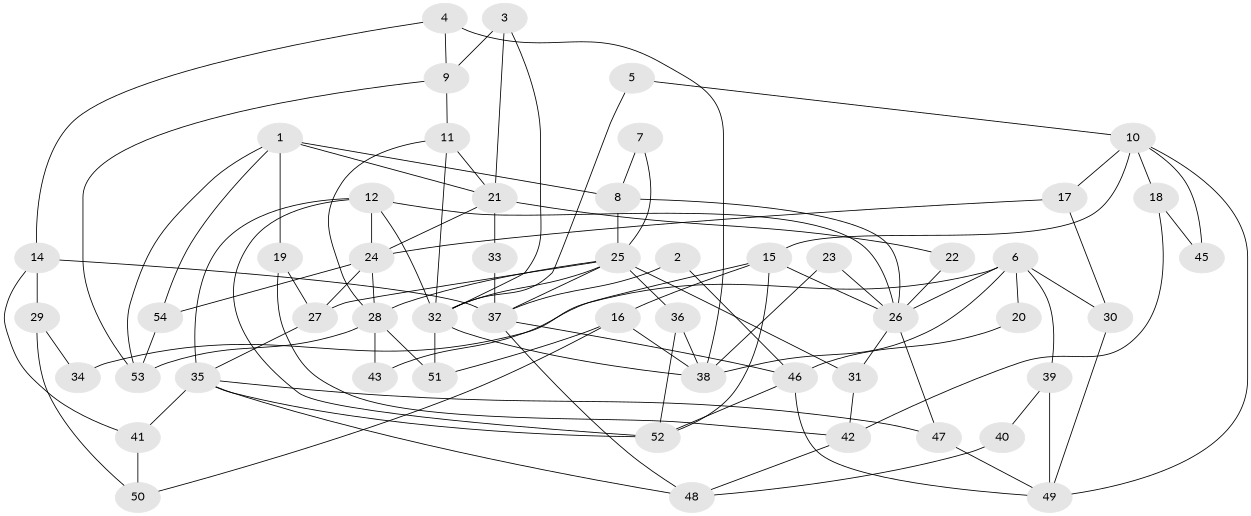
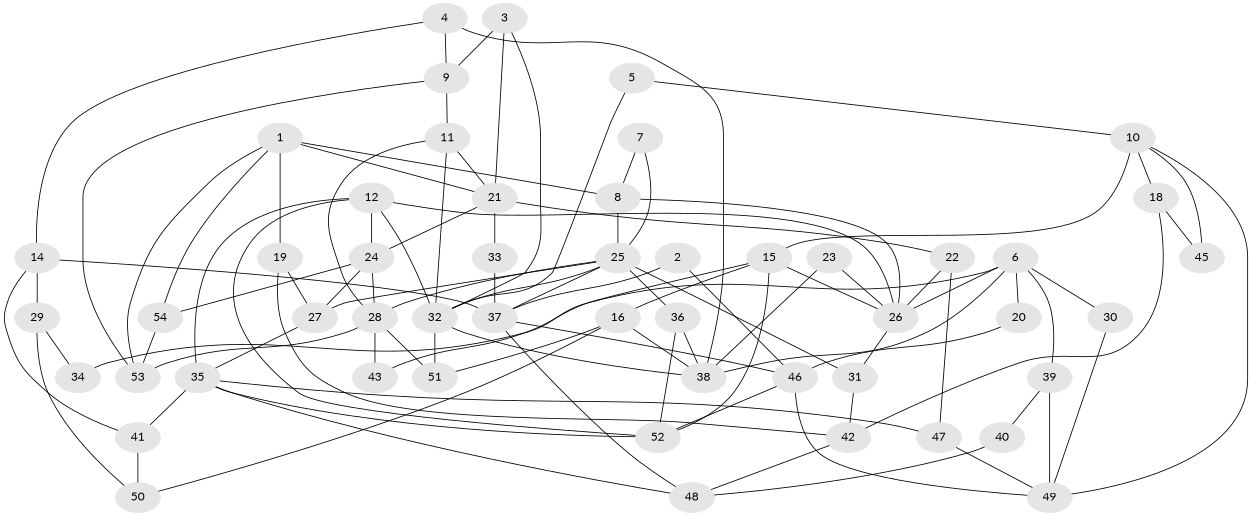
(1065, 198) -> none
(917, 378) -> (946, 348)
